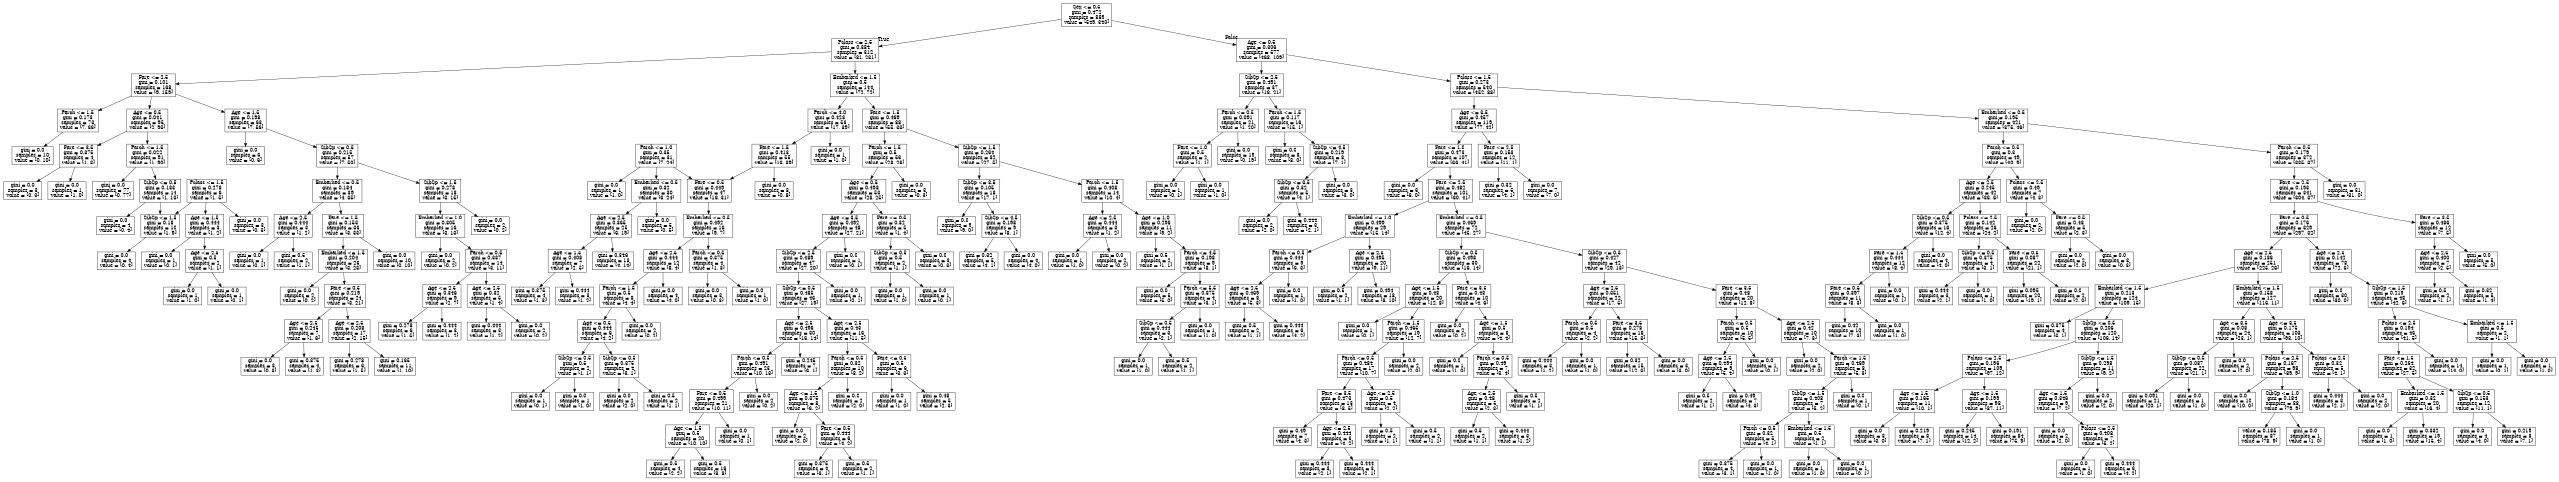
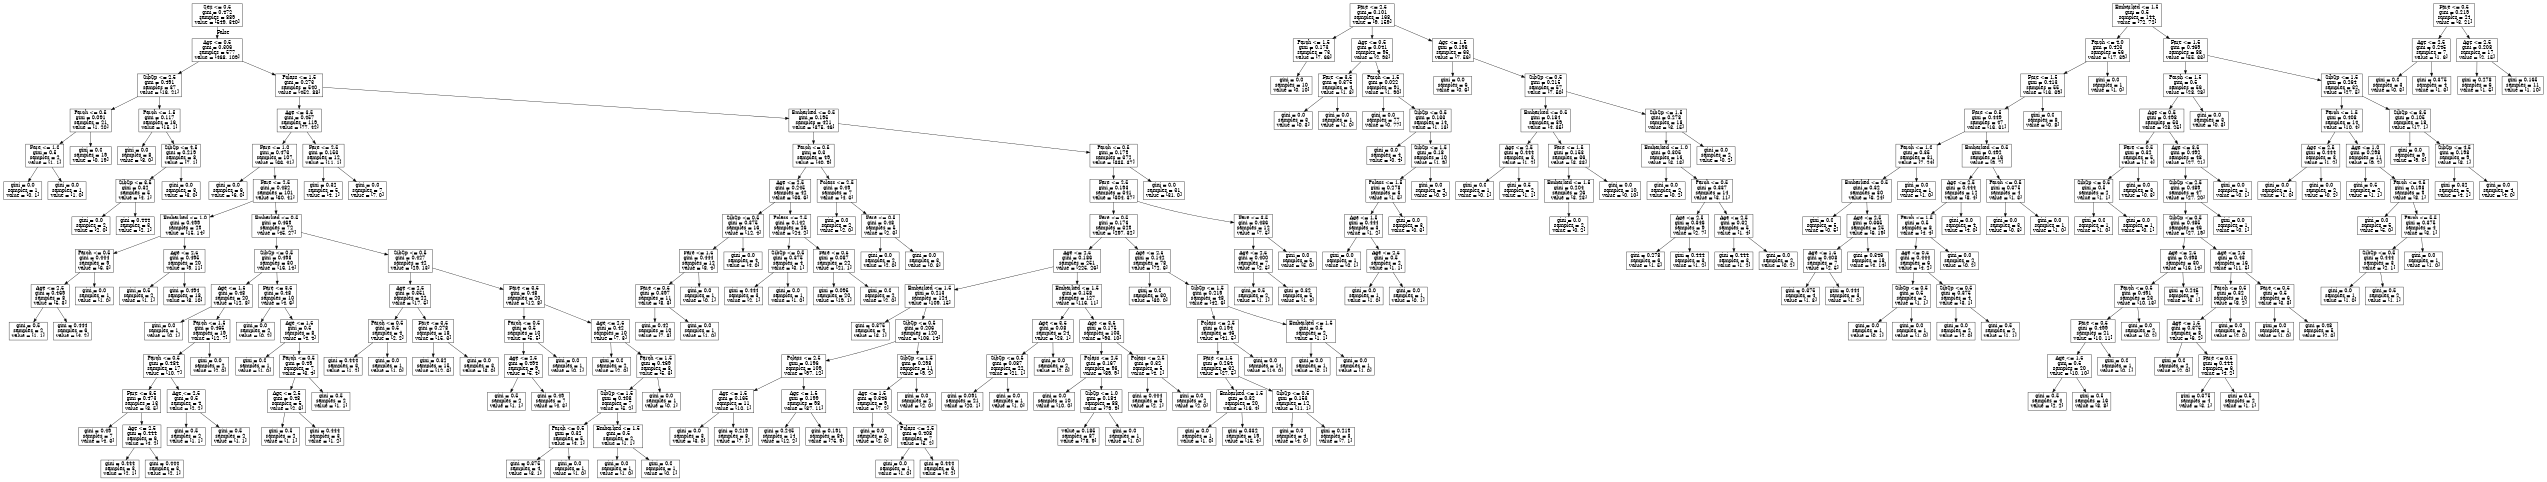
(855, 50) -> none
(681, 172) -> (1952, 138)
(185, 207) -> (1409, 172)
(344, 277) -> none
